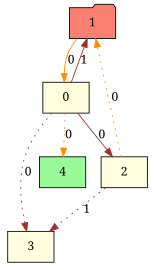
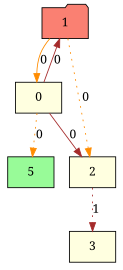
(84, 60) -> (57, 60)
(109, 102) -> (78, 93)
(23, 164) -> none
(63, 172) -> (31, 172)
